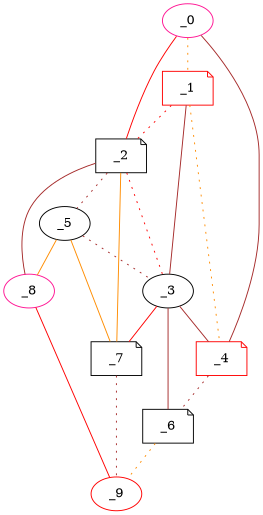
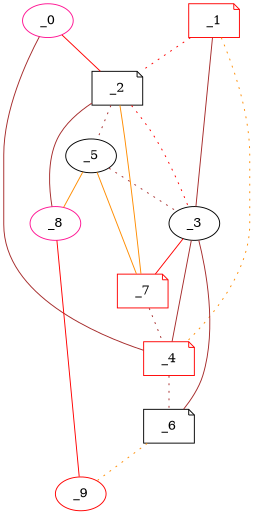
(188, 55) -> none
(116, 359) -> (143, 291)
(116, 426) -> (156, 325)
